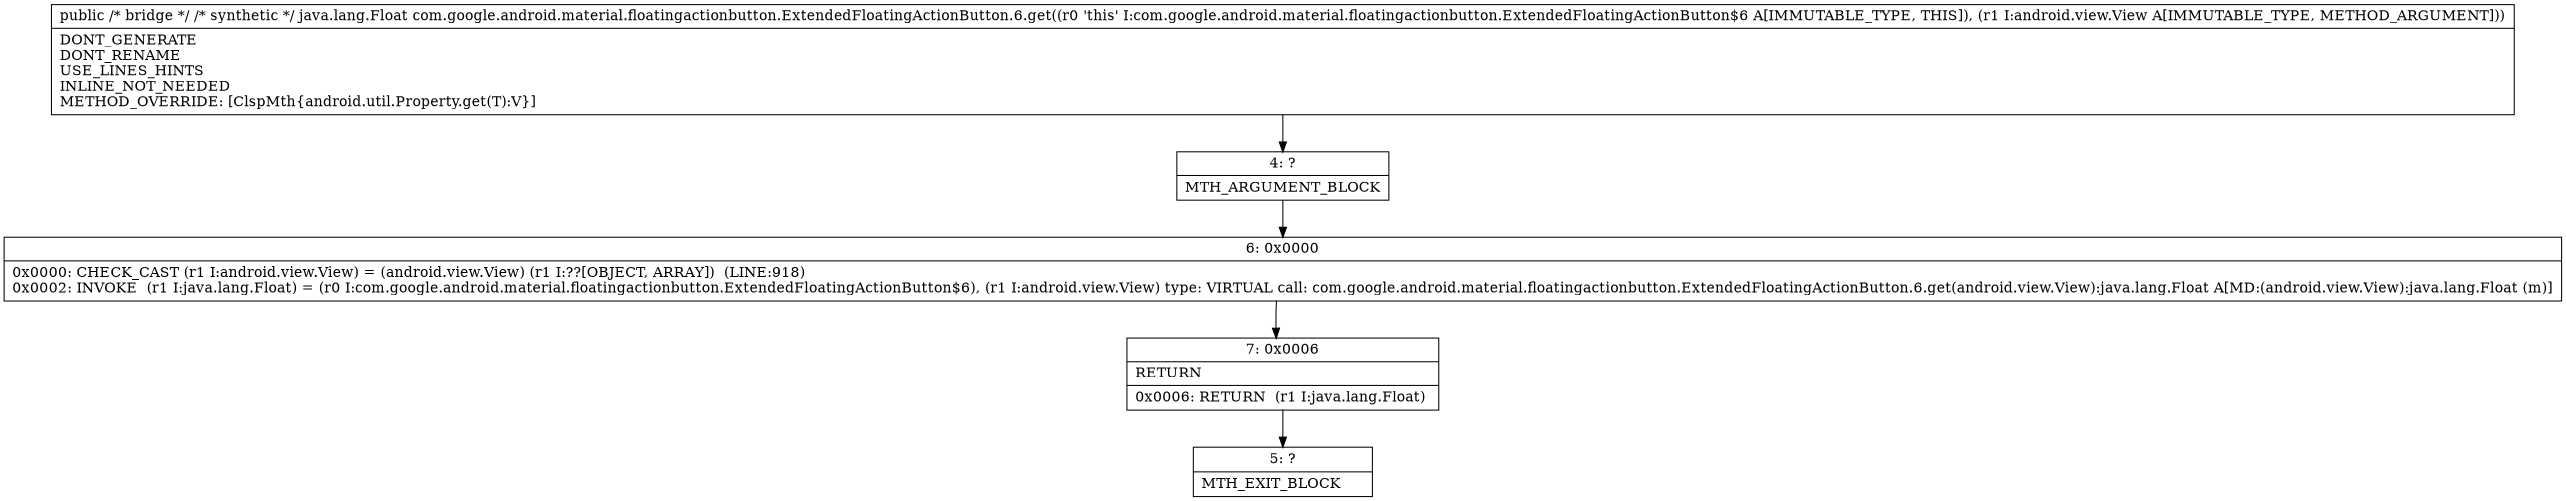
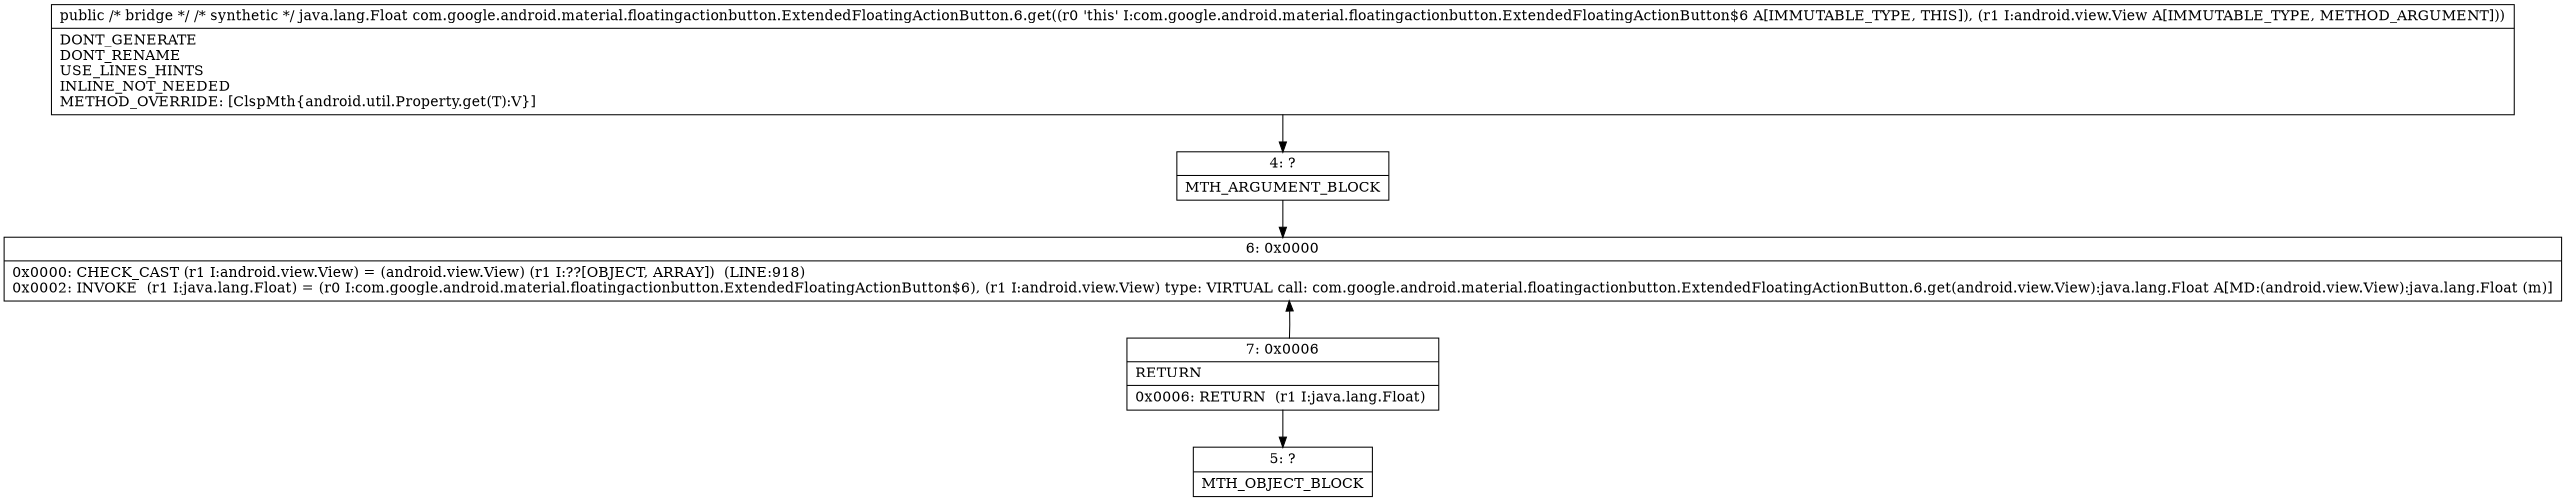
(1276, 314) -> (1290, 325)
(1272, 484) -> (1283, 484)
